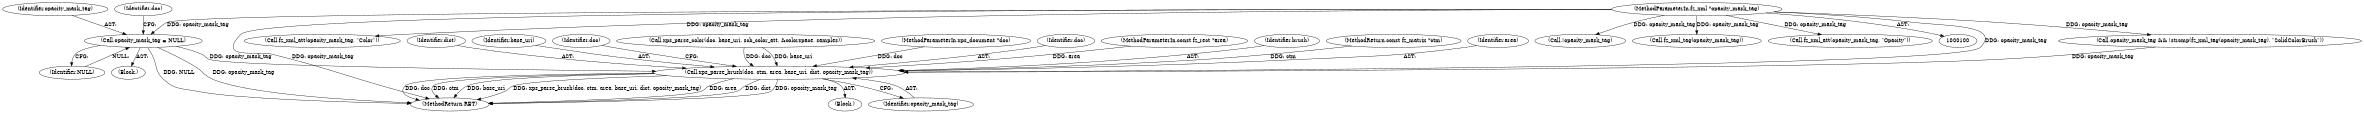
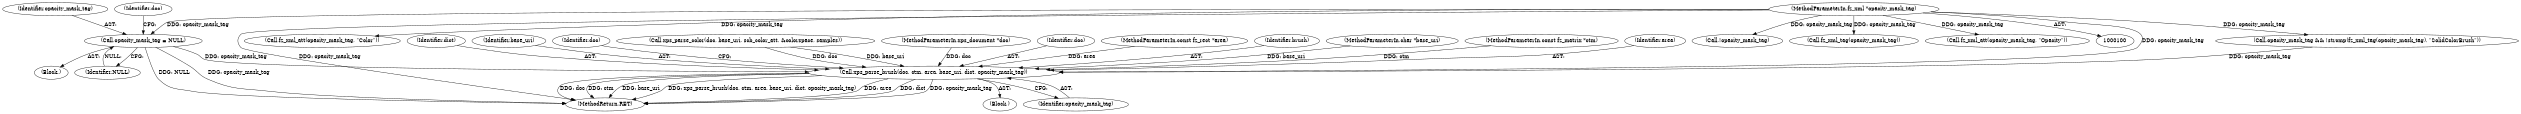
none -> (1392, 41)
(1394, 41) -> (1542, 41)
